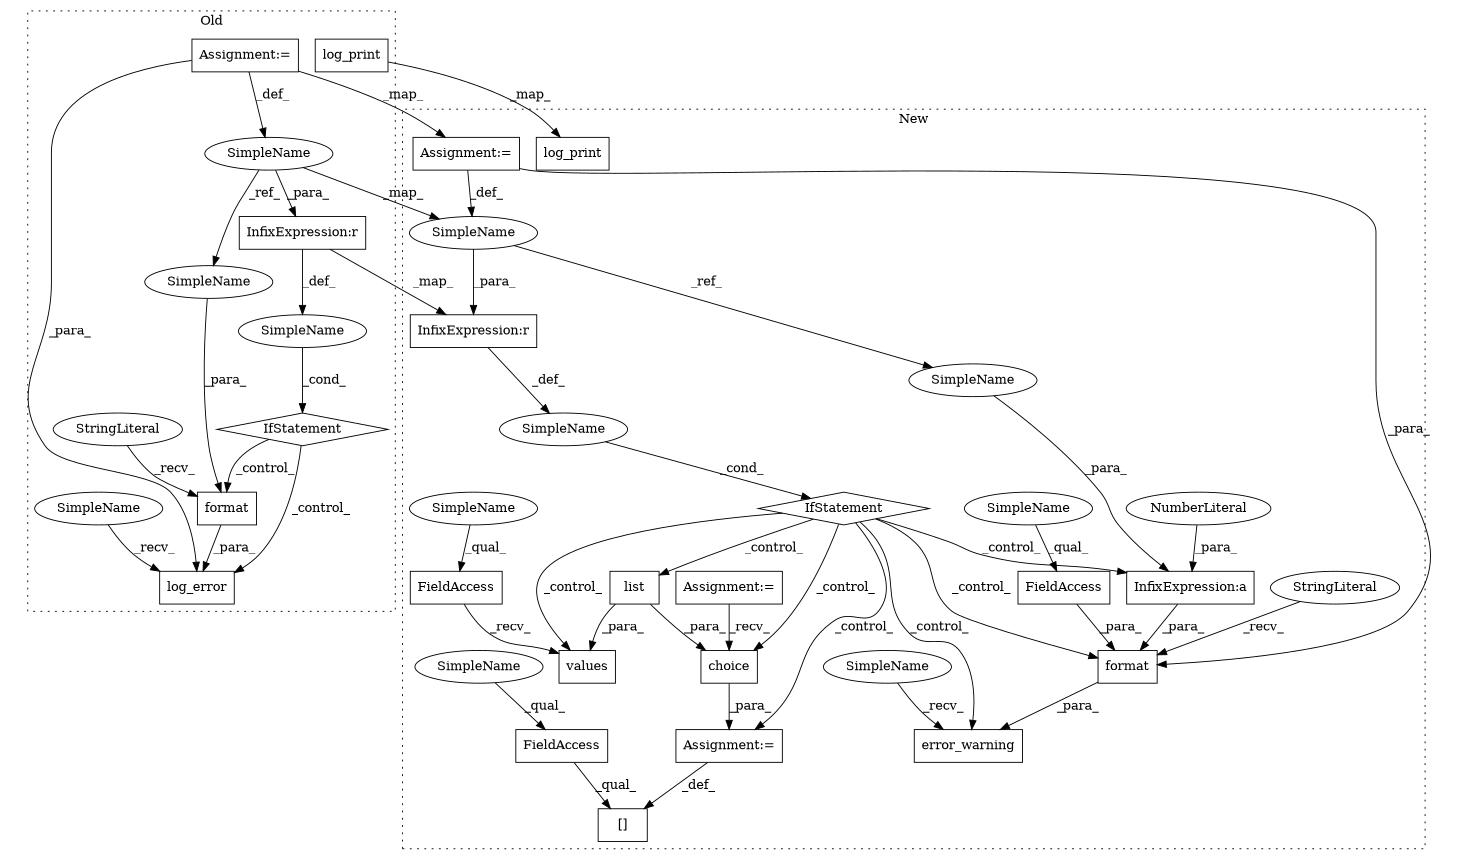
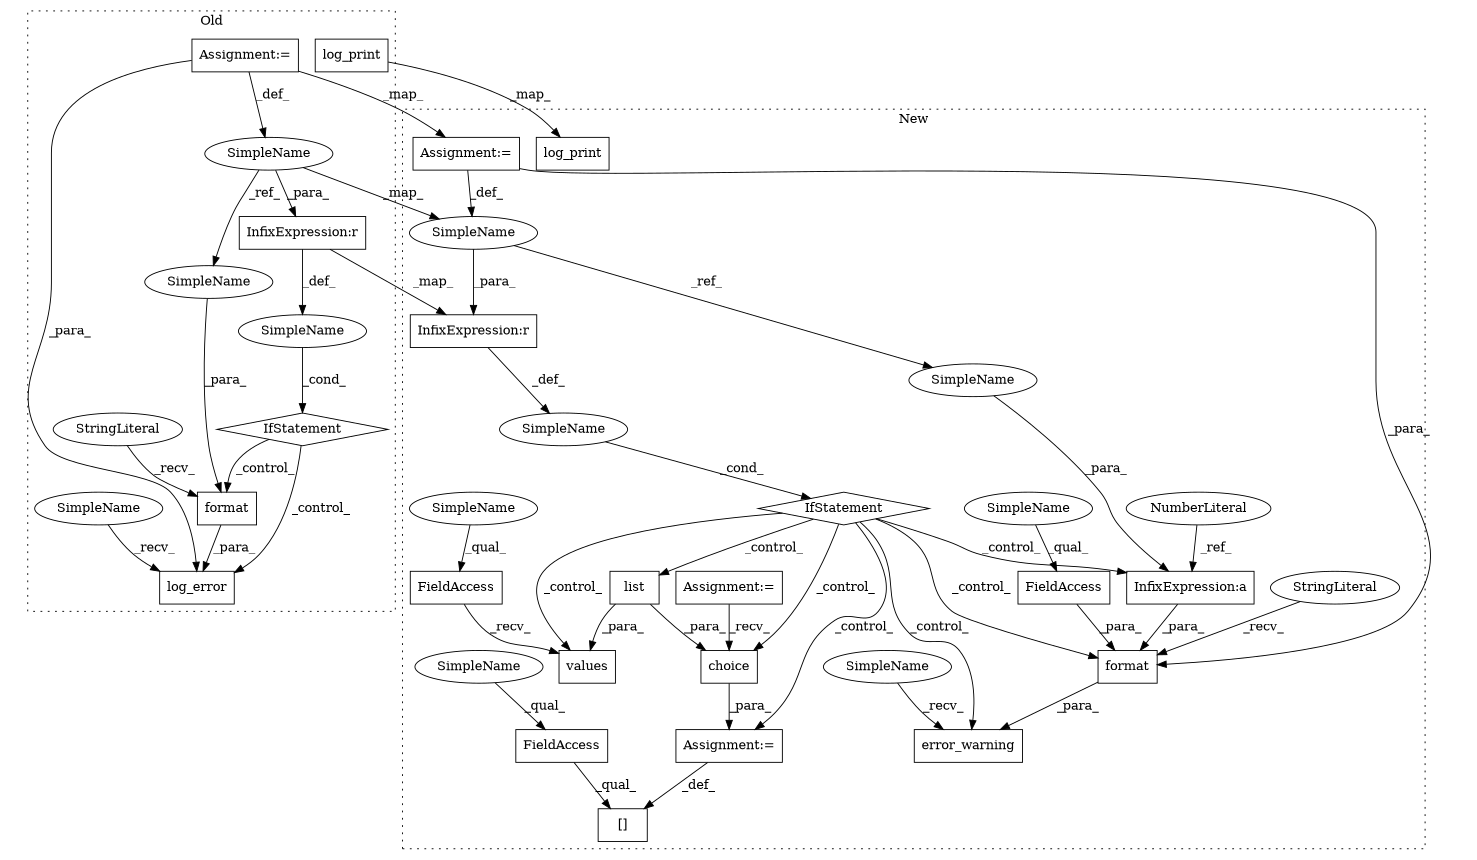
(1216, 548) -> (1216, 548)
